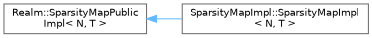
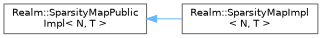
(275, 19) -> (250, 19)
